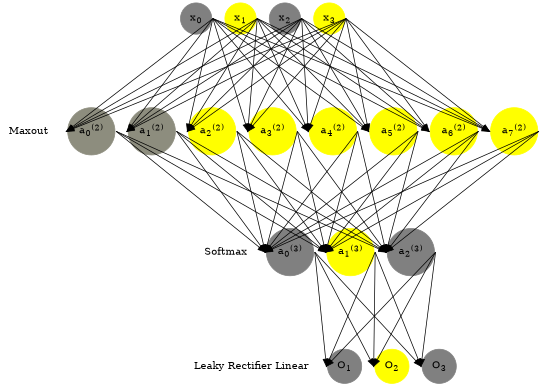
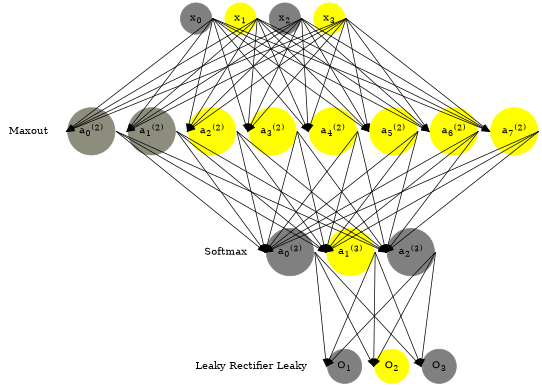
(251, 366) -> (251, 366)
